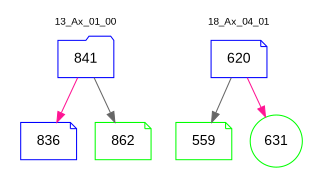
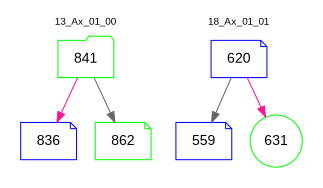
(239, 22) -> (239, 22)
(86, 59) -> (86, 59)
(204, 141) -> (204, 141)
